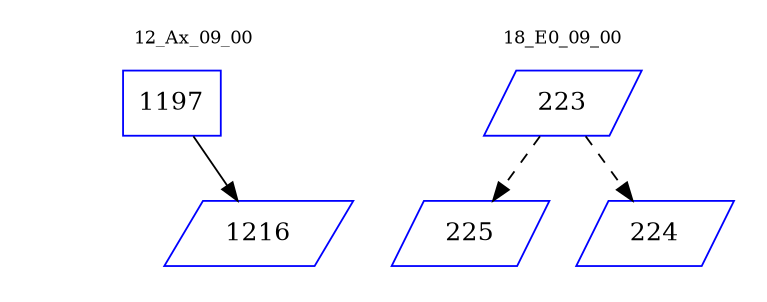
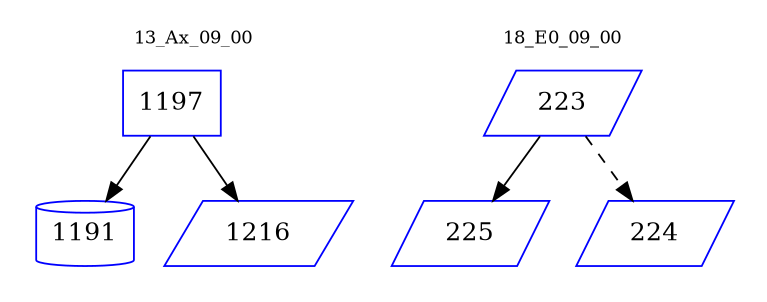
(194, 39) -> (194, 39)
(522, 161) -> (522, 161)
none -> (85, 233)
